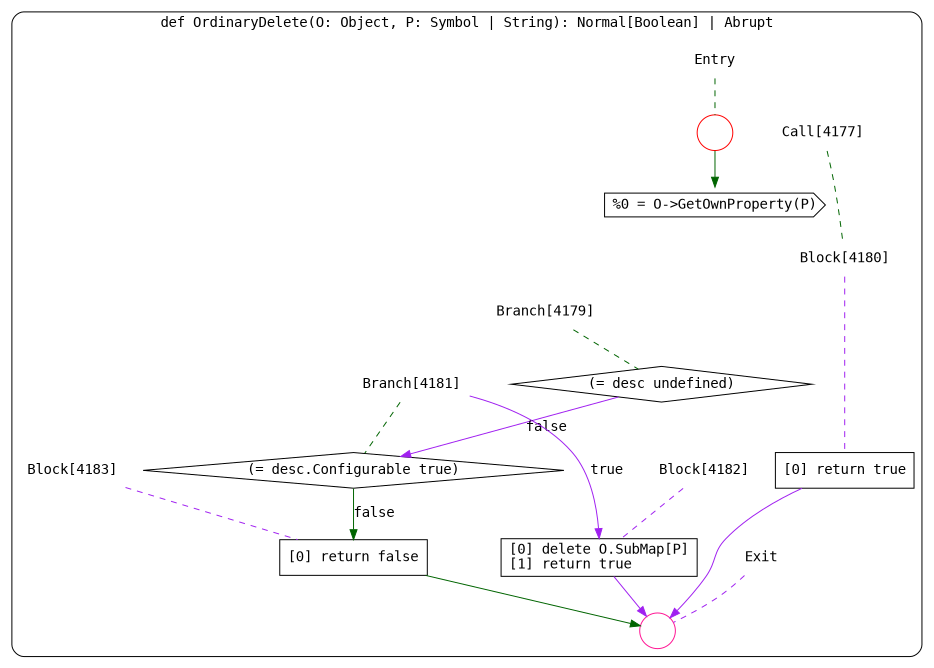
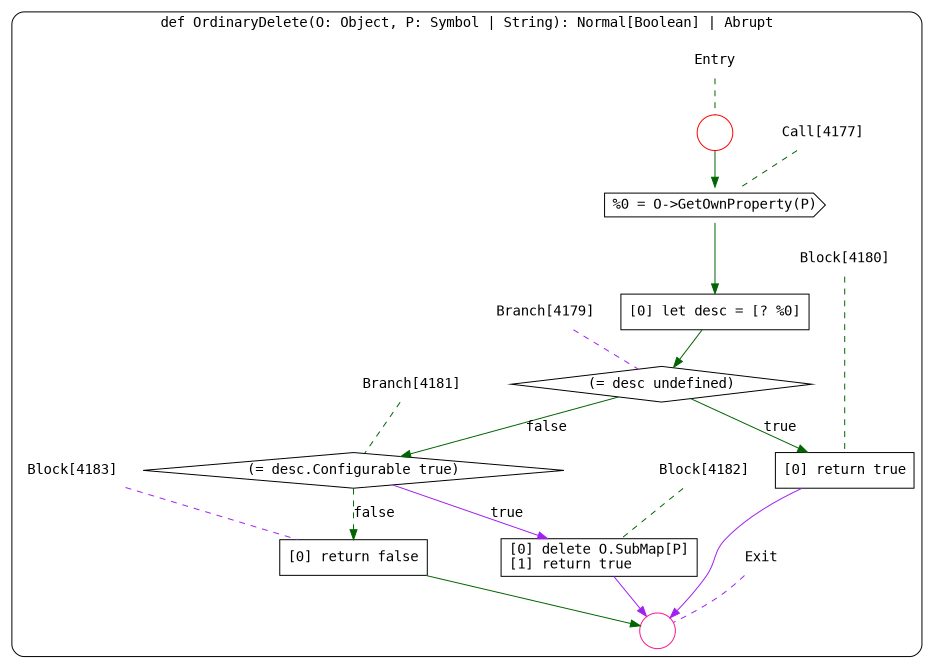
(836, 195) -> (769, 169)
none -> (715, 312)
(606, 349) -> (606, 349)
(845, 364) -> (845, 364)
none -> (745, 423)
(514, 425) -> (514, 425)
(559, 439) -> (465, 510)
(354, 509) -> (354, 509)
(652, 514) -> (652, 514)
